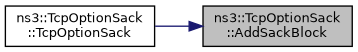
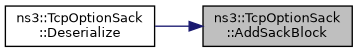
(80, 26) -> (80, 26)
